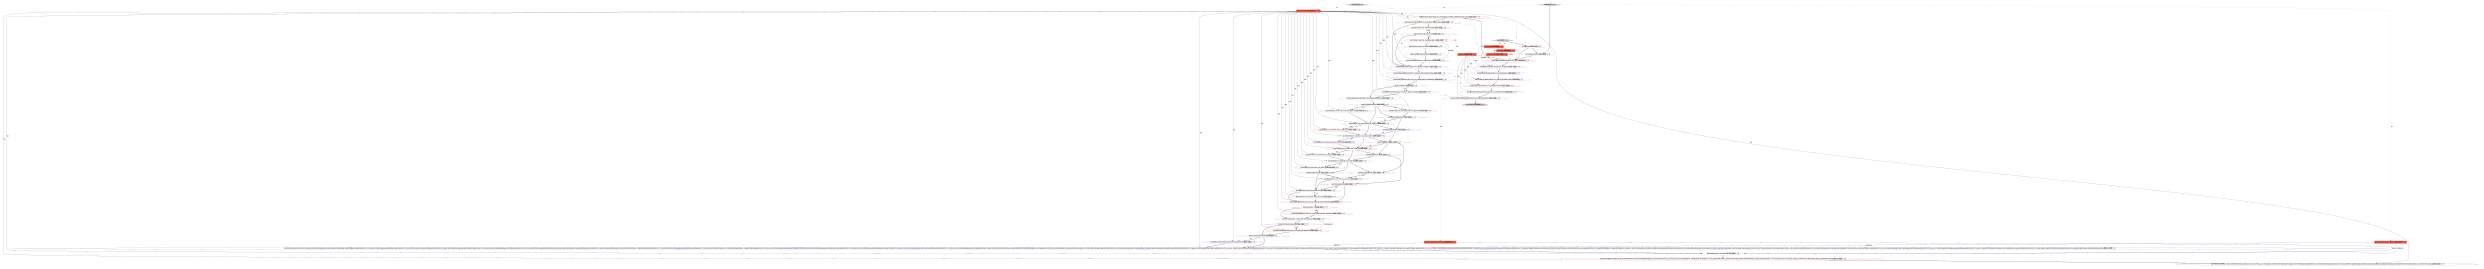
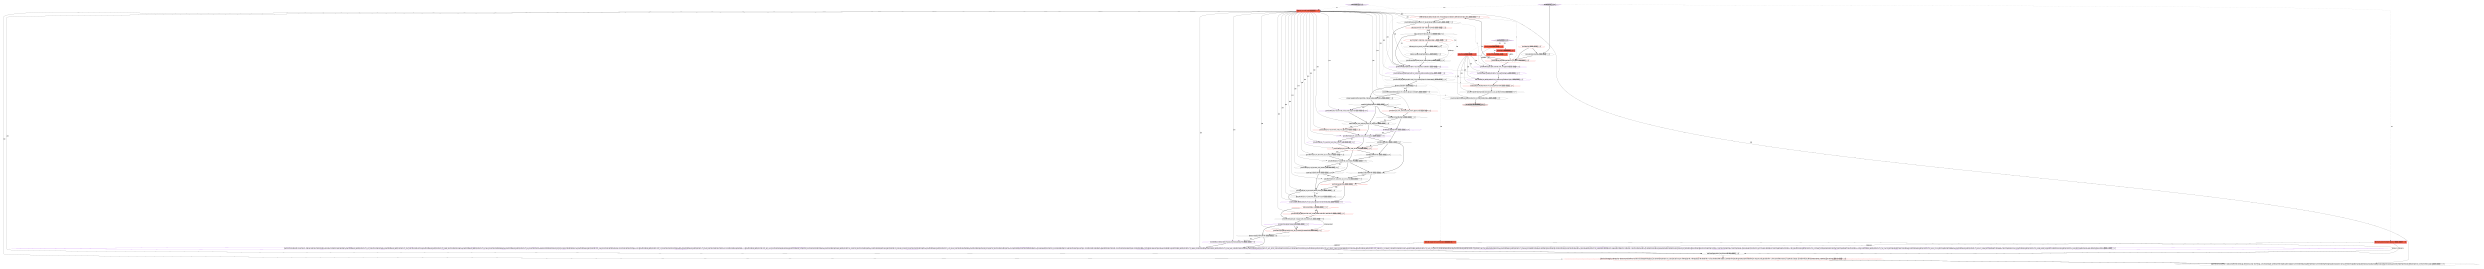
(1515, 43) -> none
(1396, 181) -> (1366, 182)
